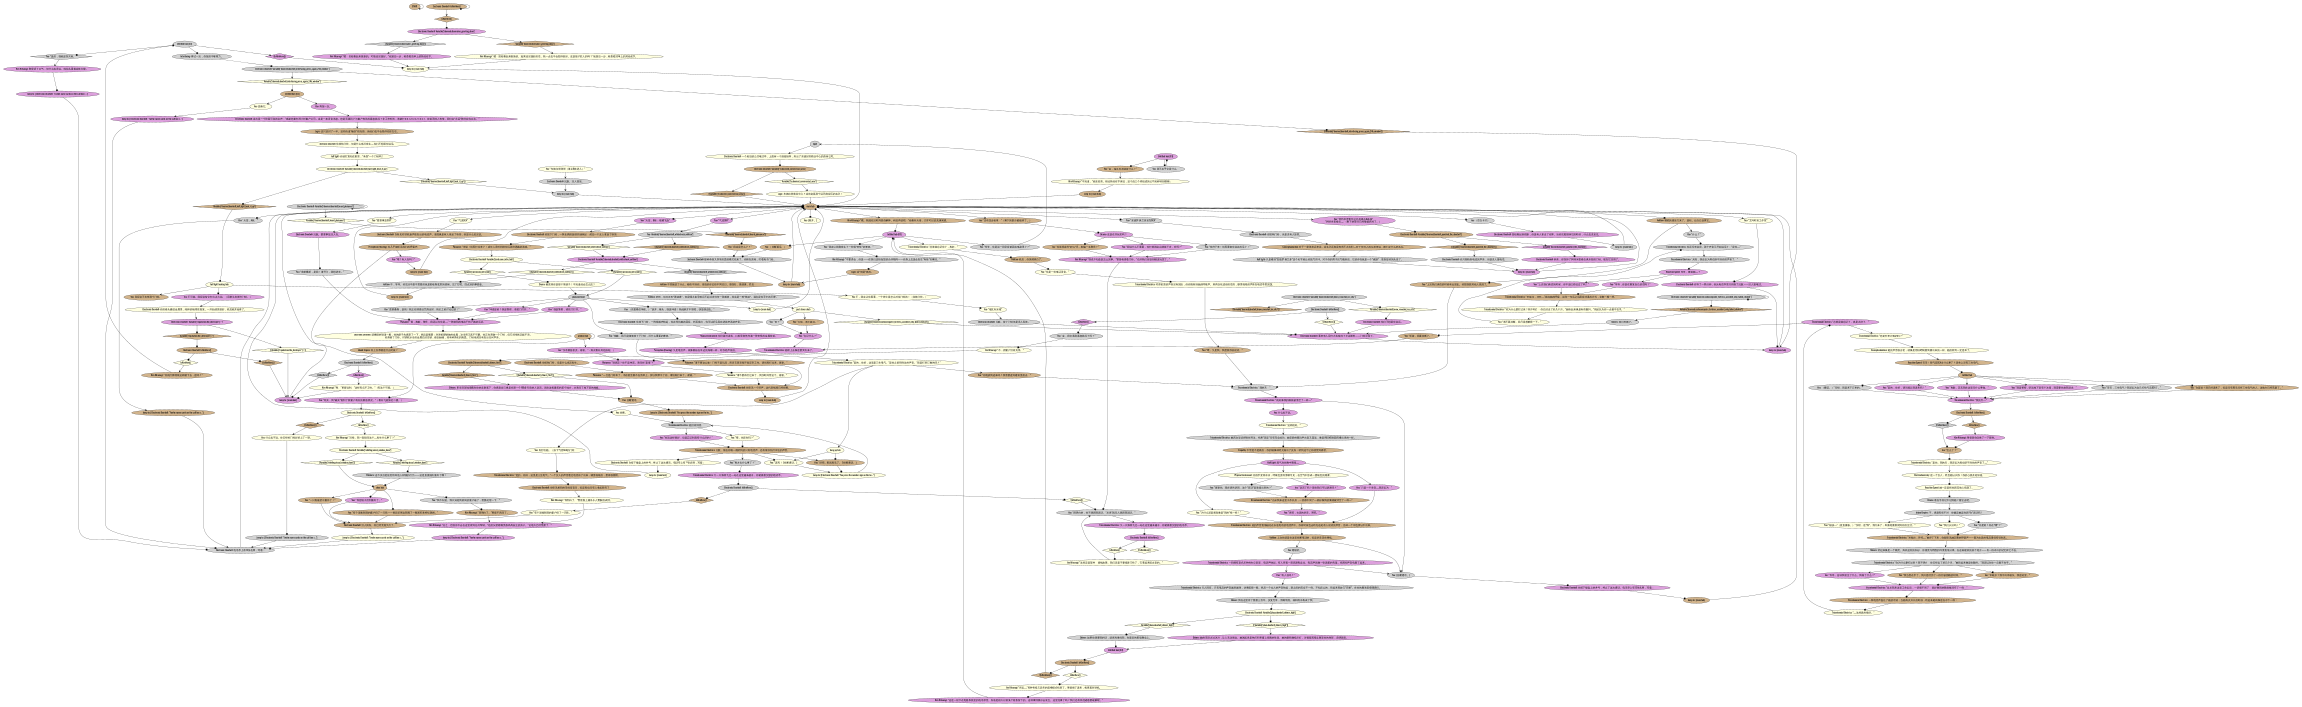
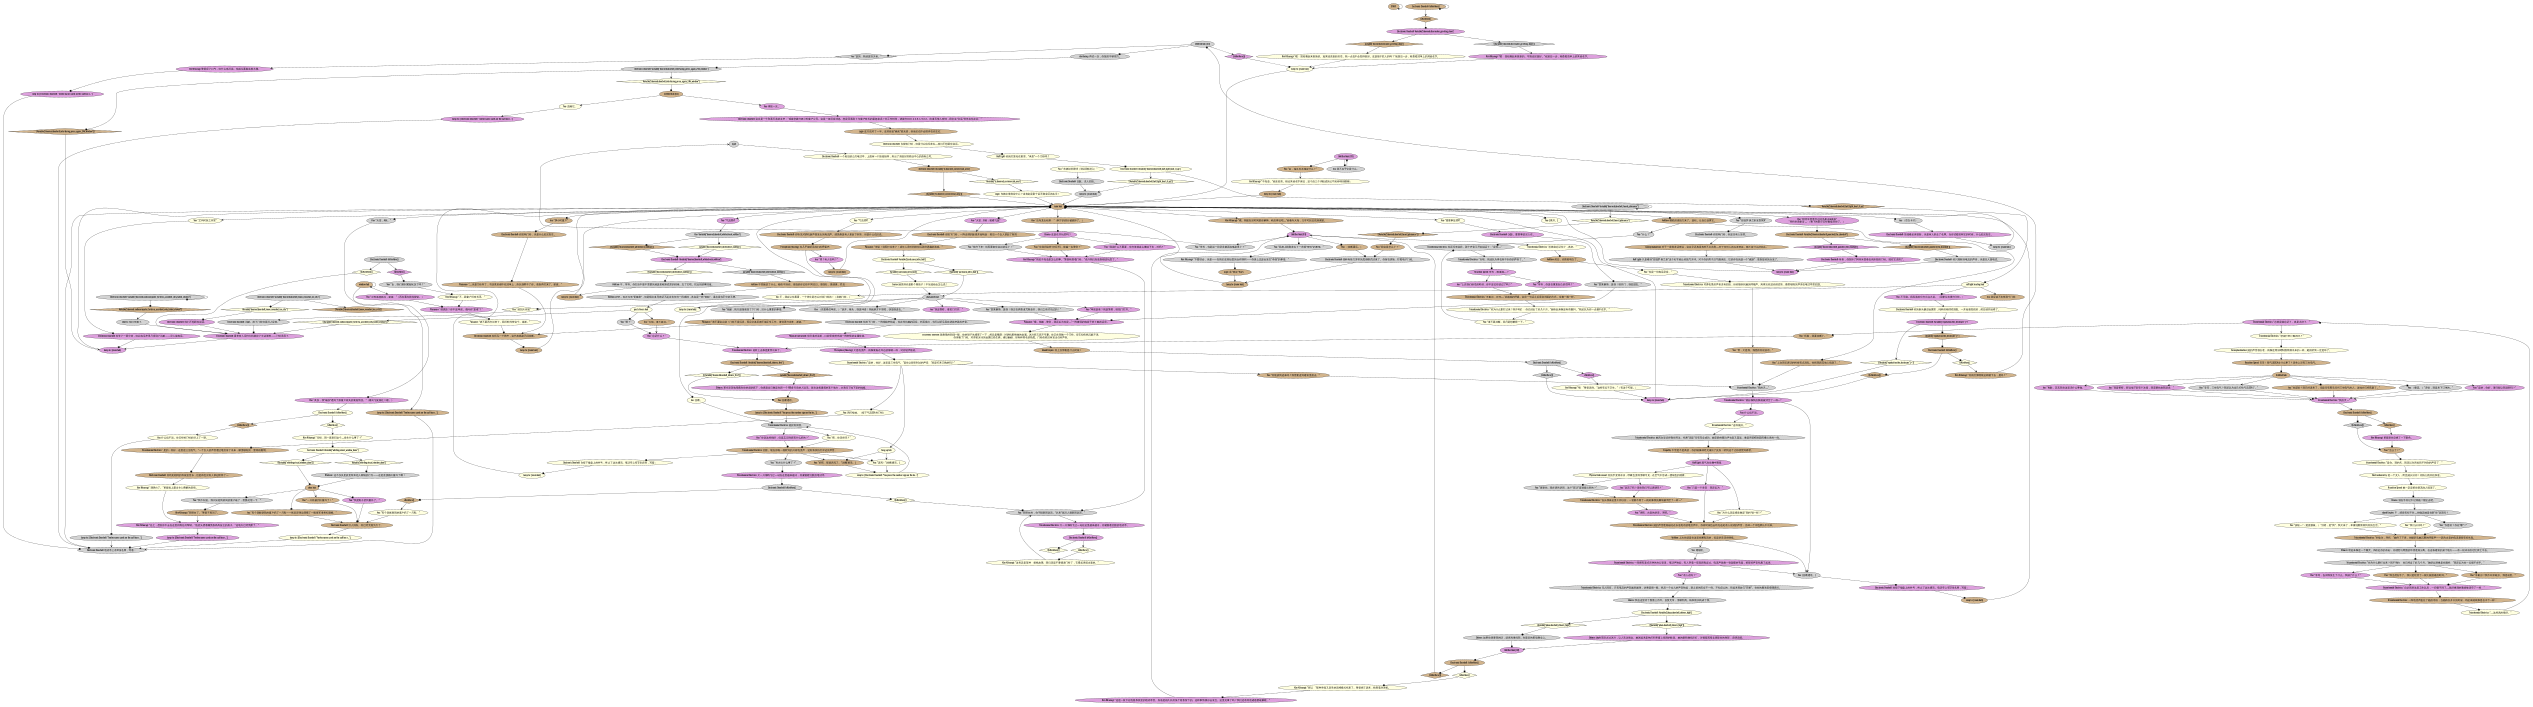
none -> (559, 221)
(993, 310) -> (522, 310)
(511, 316) -> none
